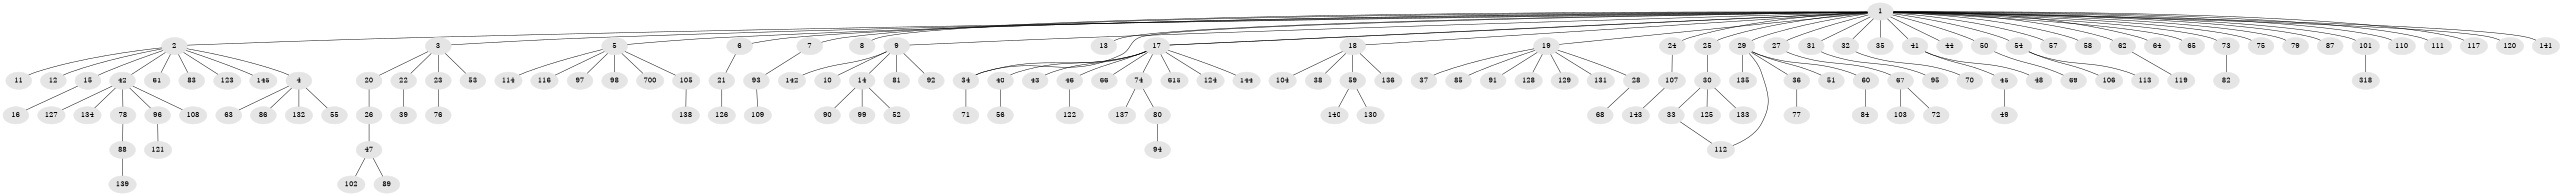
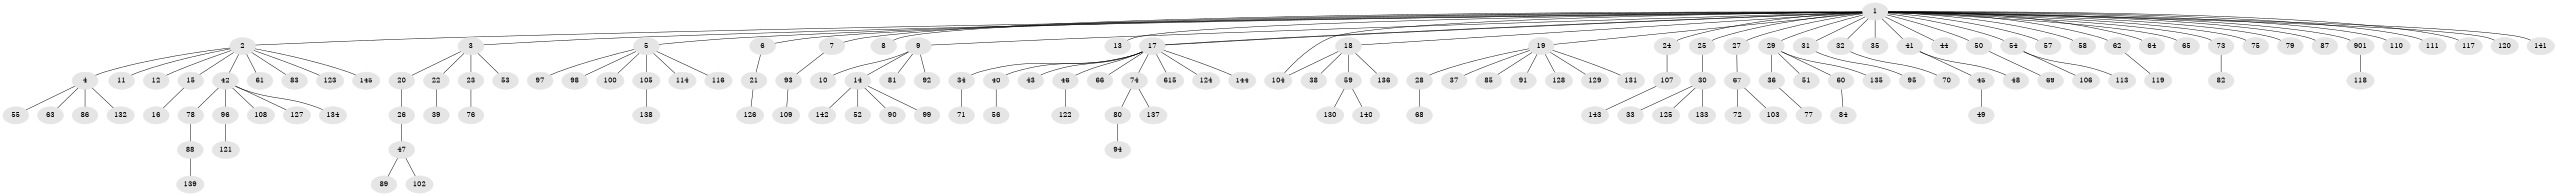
(1416, 22) -> (1567, 19)
(2366, 46) -> (2360, 46)
(845, 64) -> (840, 98)
(650, 81) -> (610, 81)
(2366, 81) -> (2360, 81)
(1721, 150) -> none
